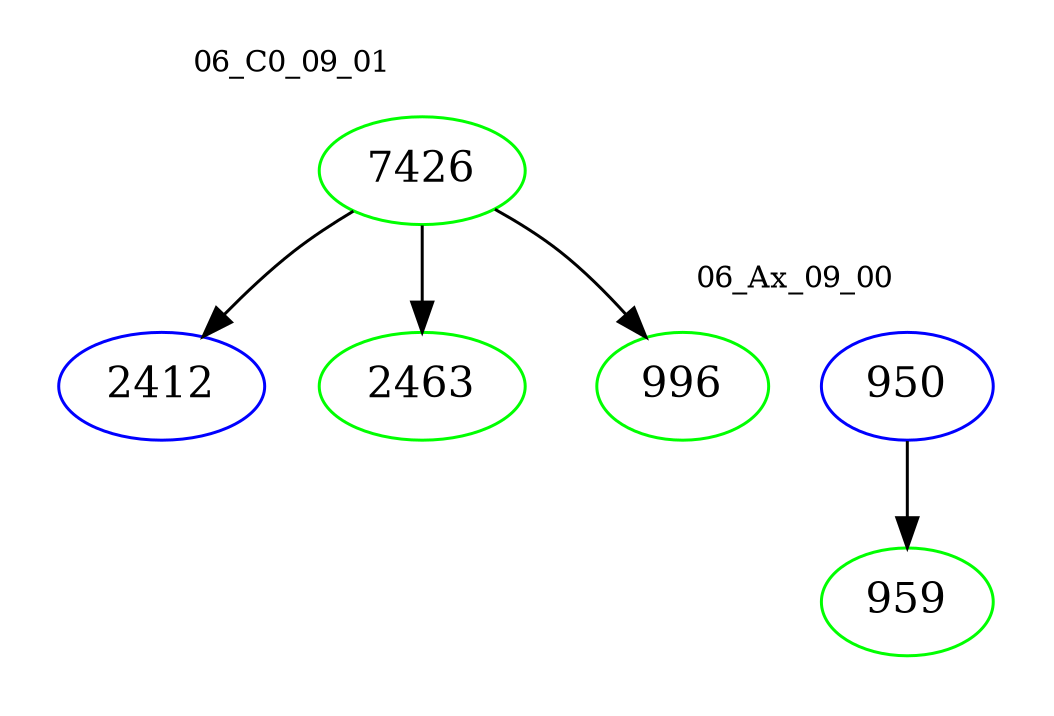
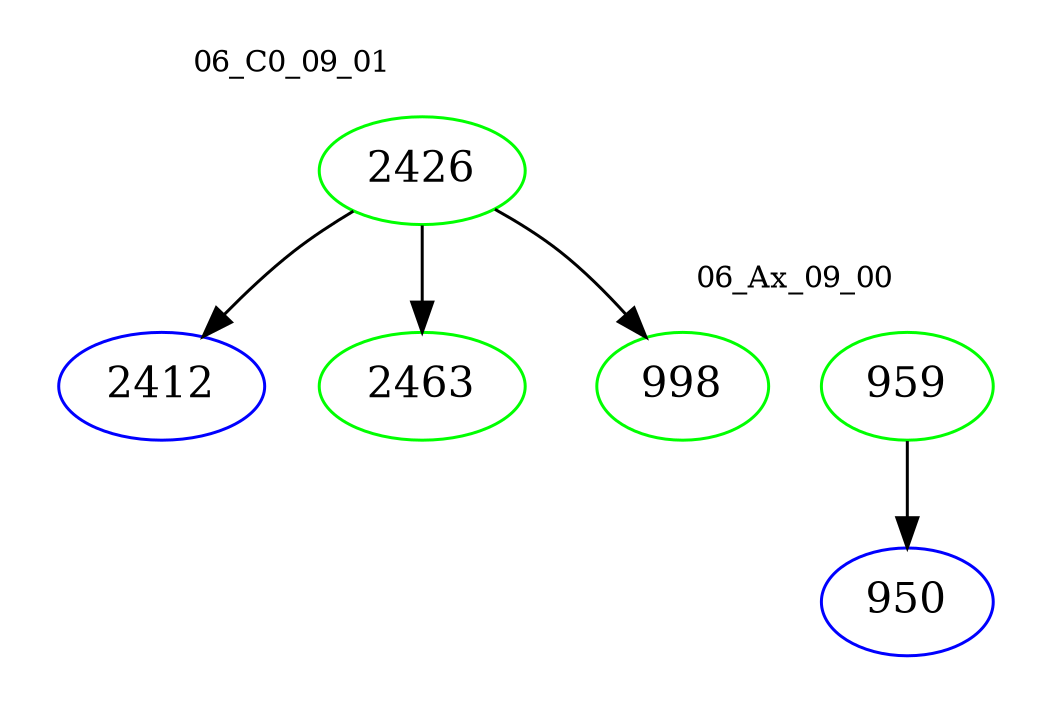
(422, 171) -> (422, 171)
(683, 386) -> (683, 386)
(907, 479) -> (907, 479)
